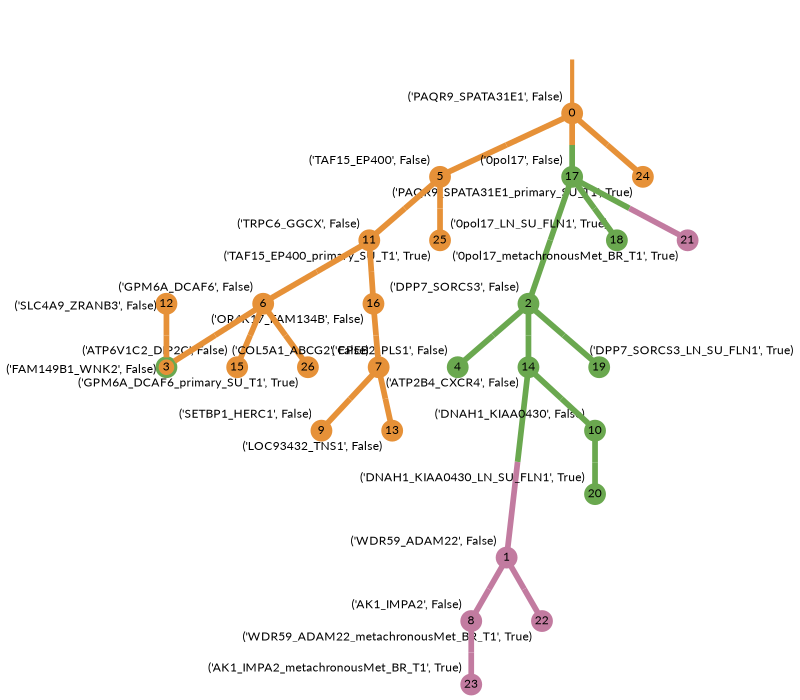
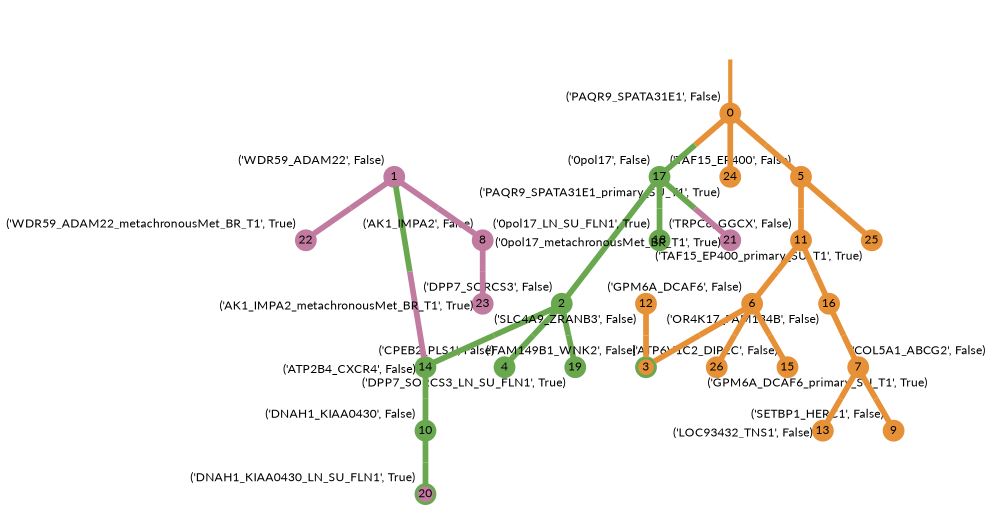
(518, 462) -> (410, 272)
(595, 494) -> (425, 494)
